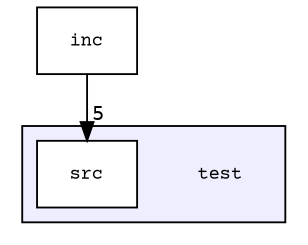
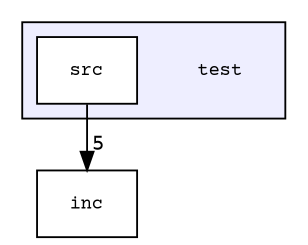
(87, 98) -> (87, 130)
